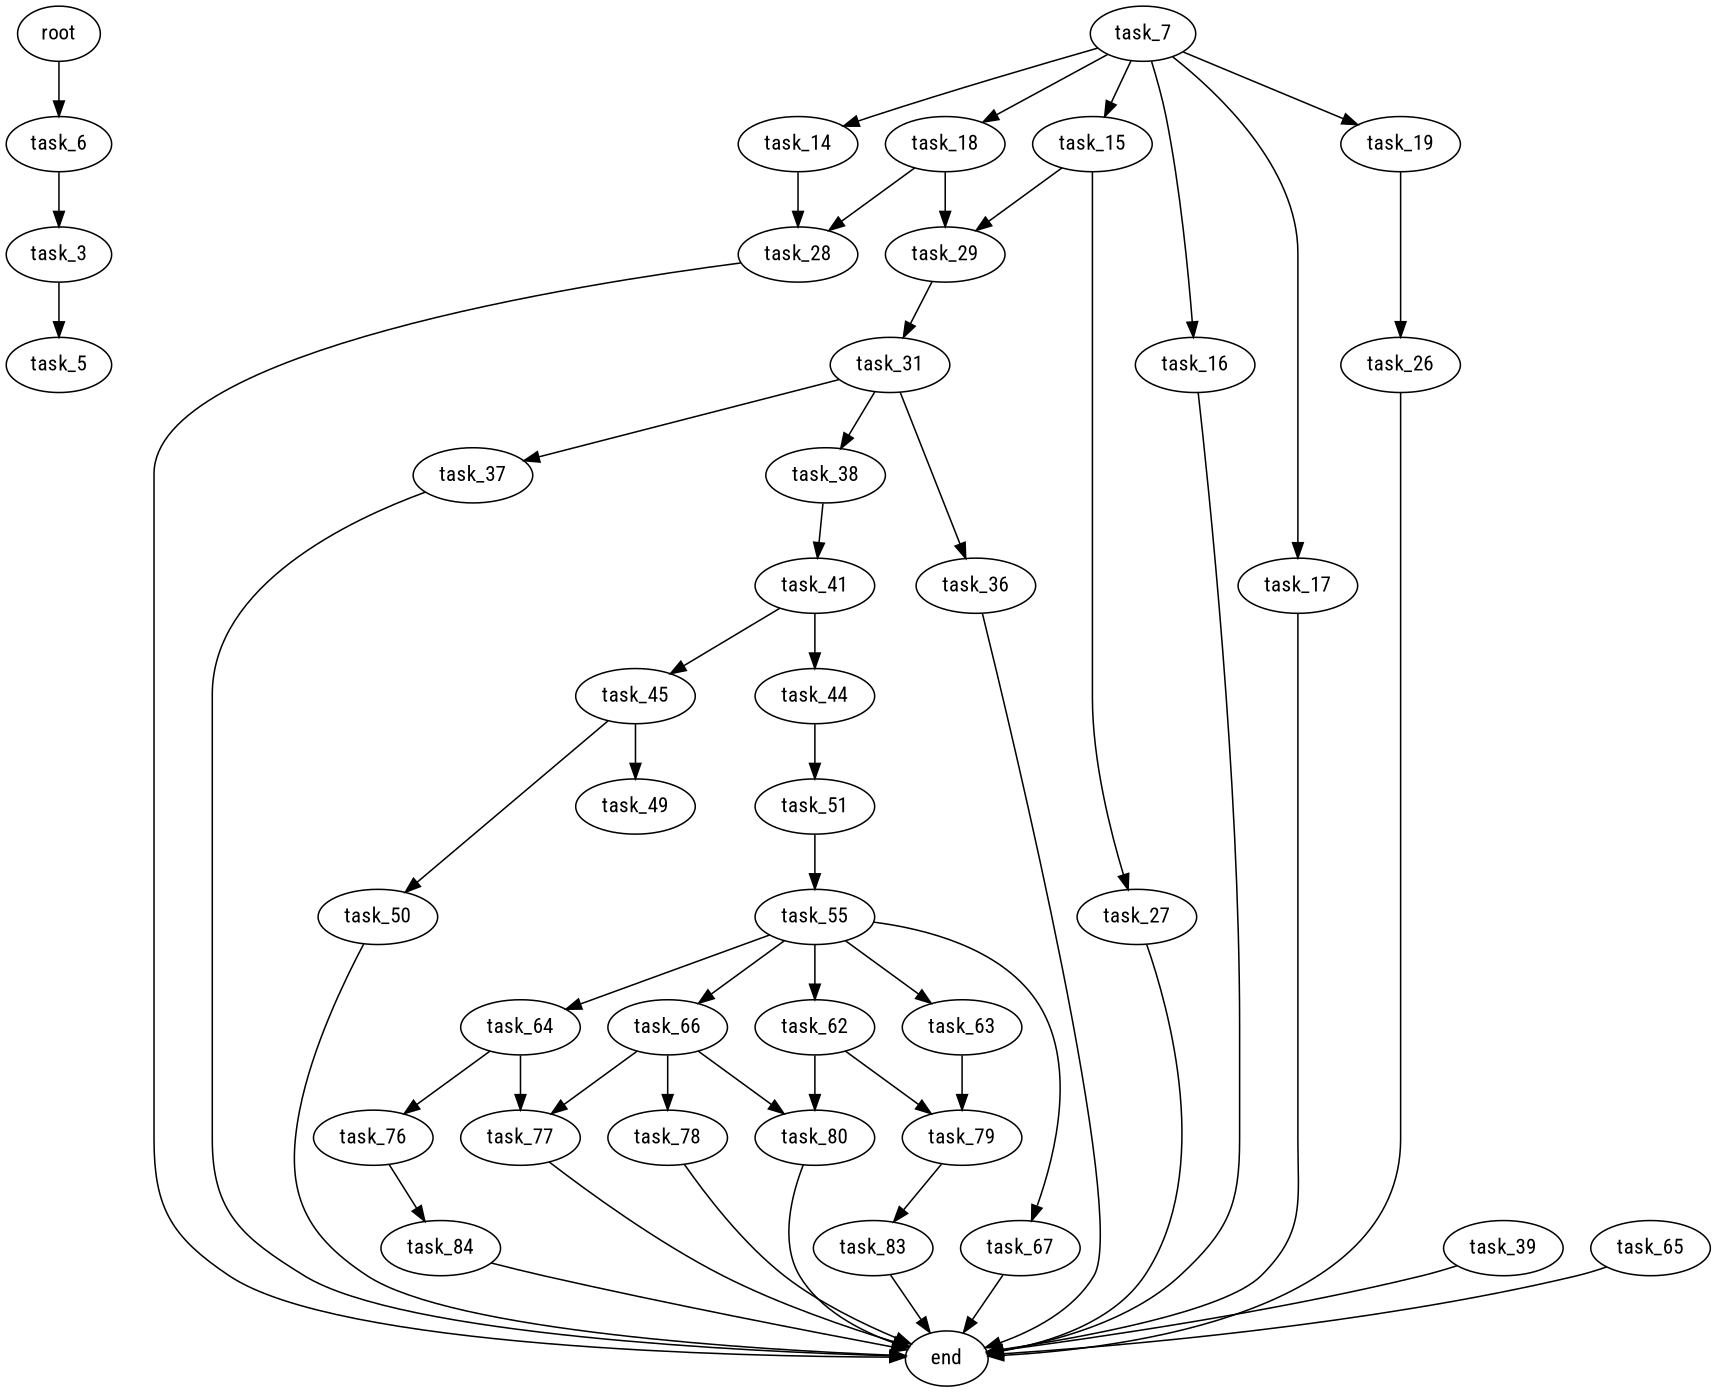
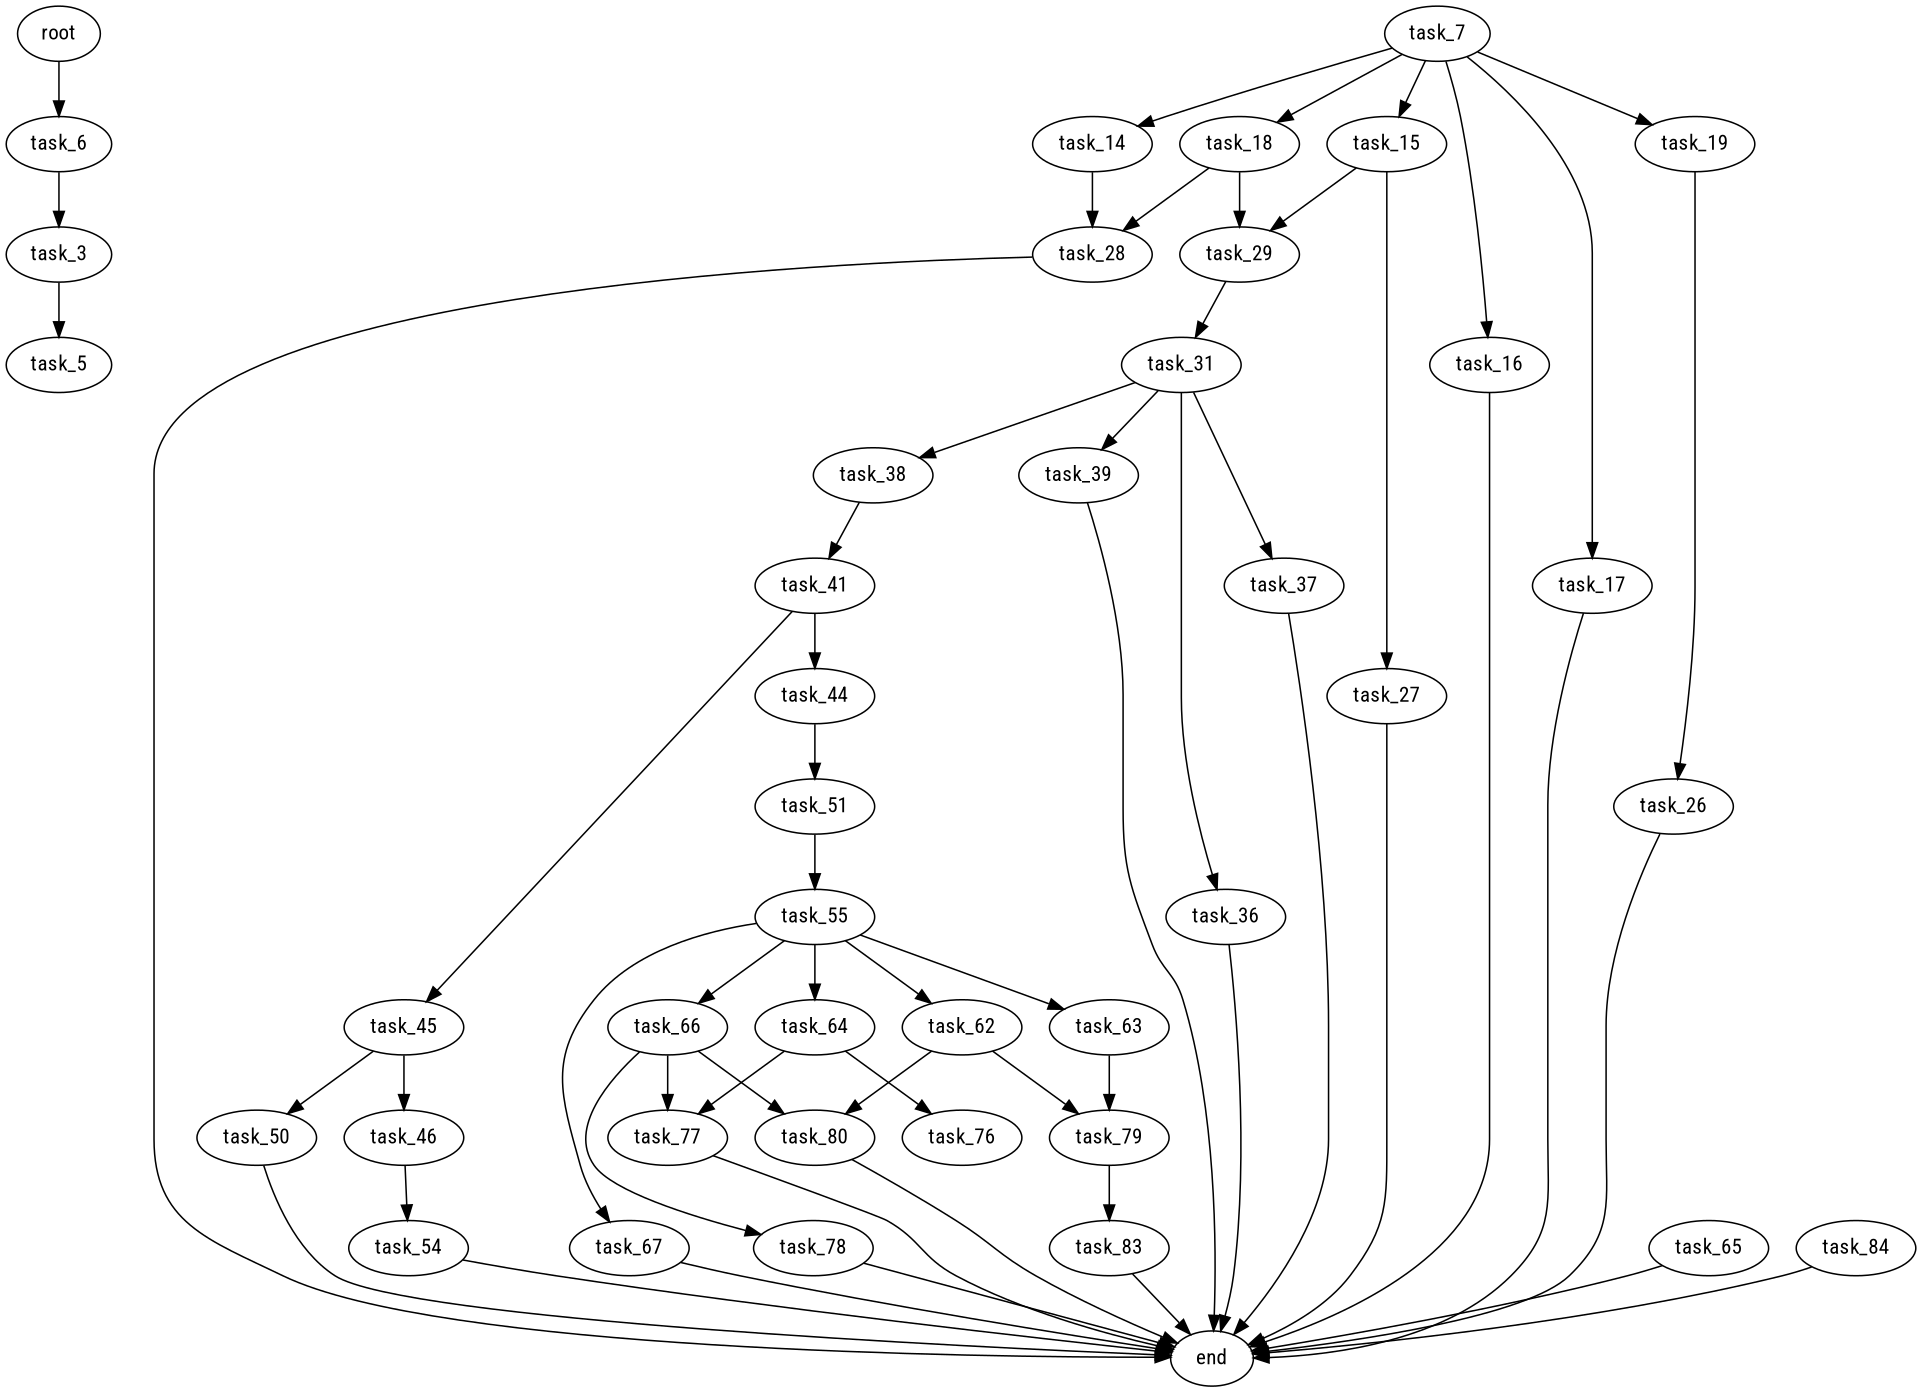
none -> (1135, 415)
(635, 807) -> (404, 1138)
(403, 1186) -> none
none -> (409, 1248)
